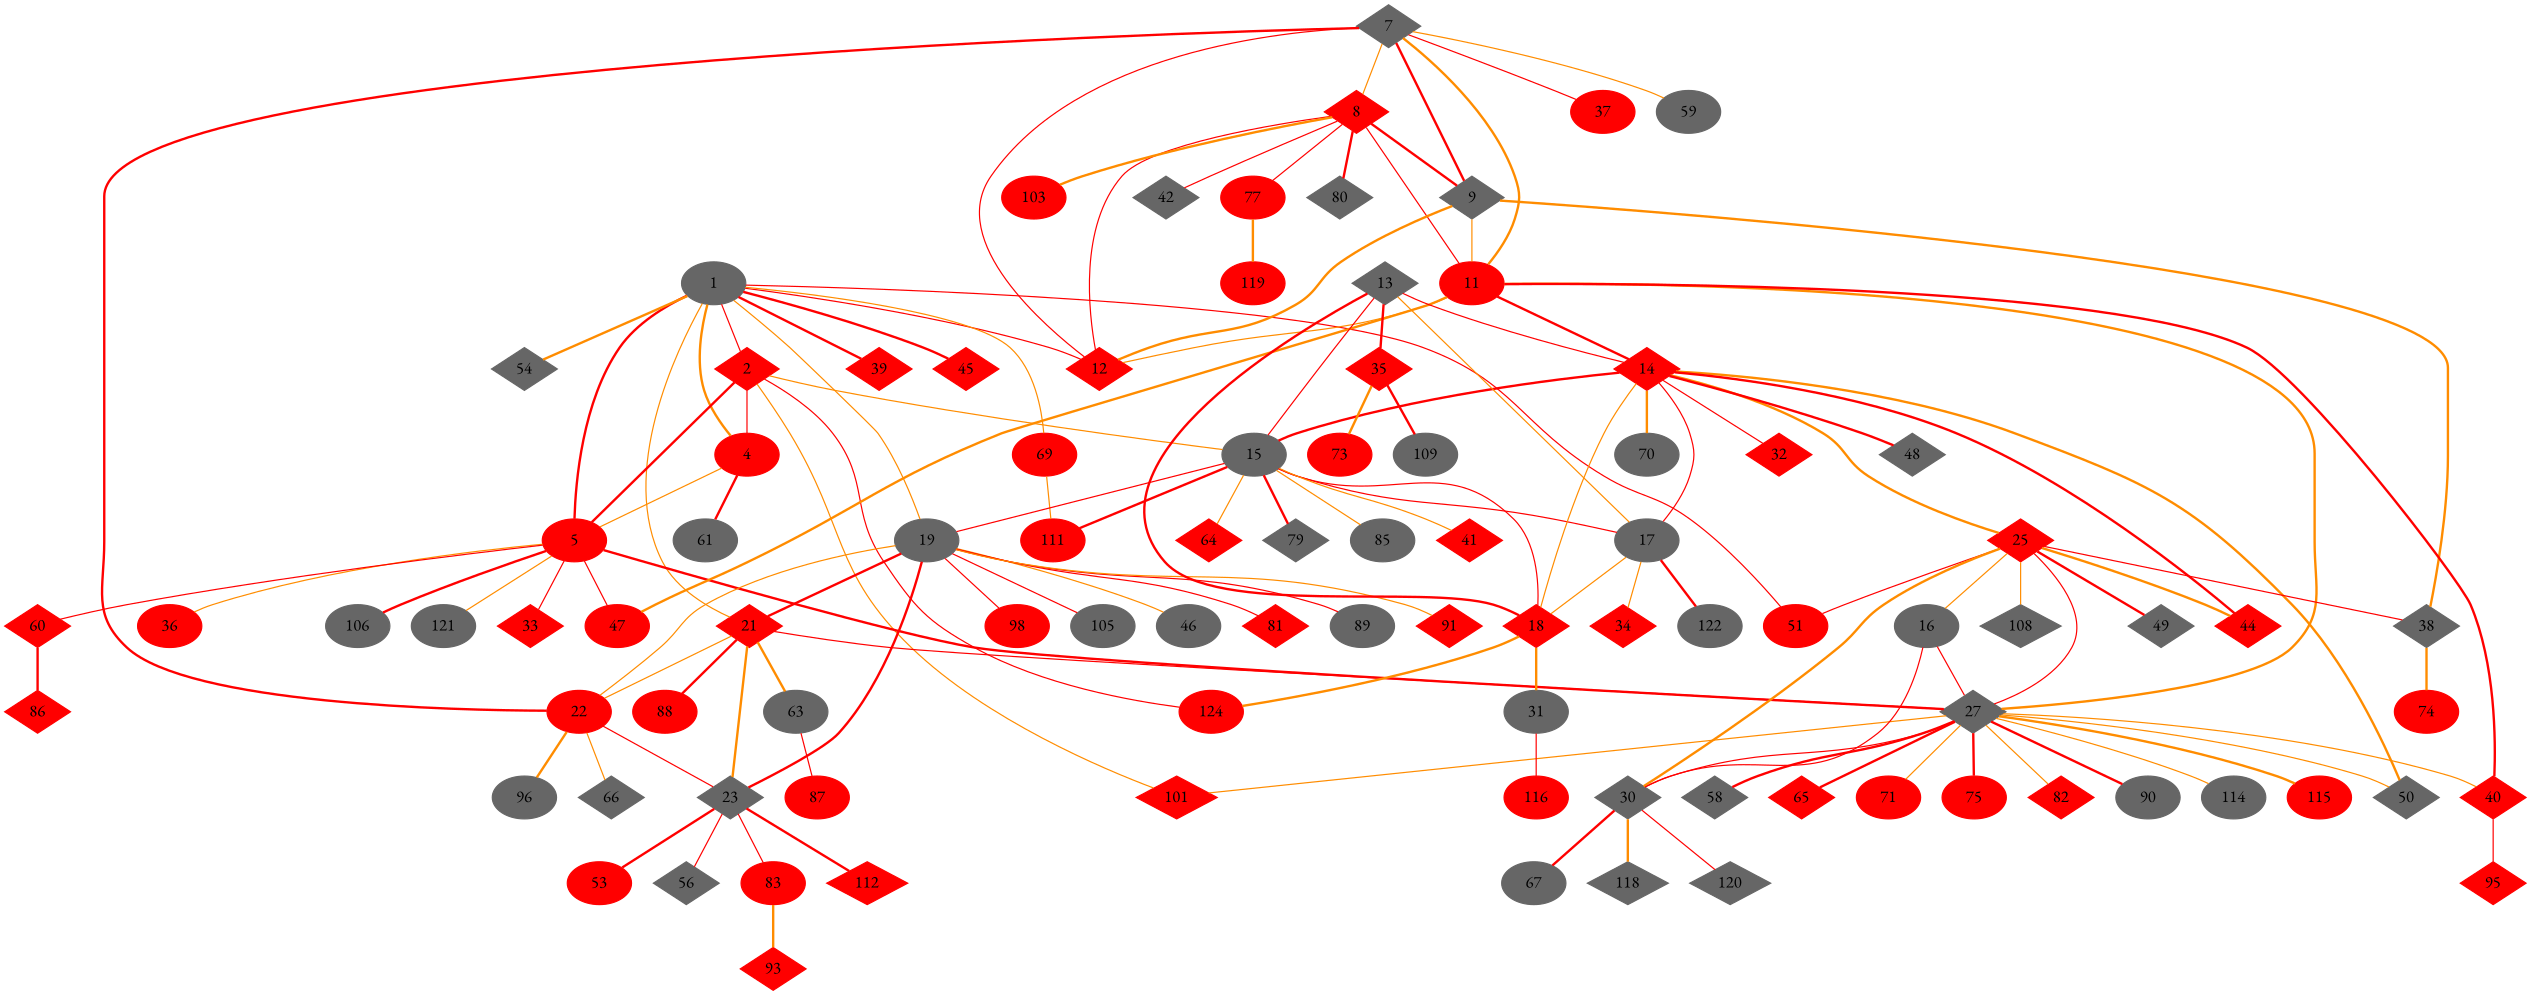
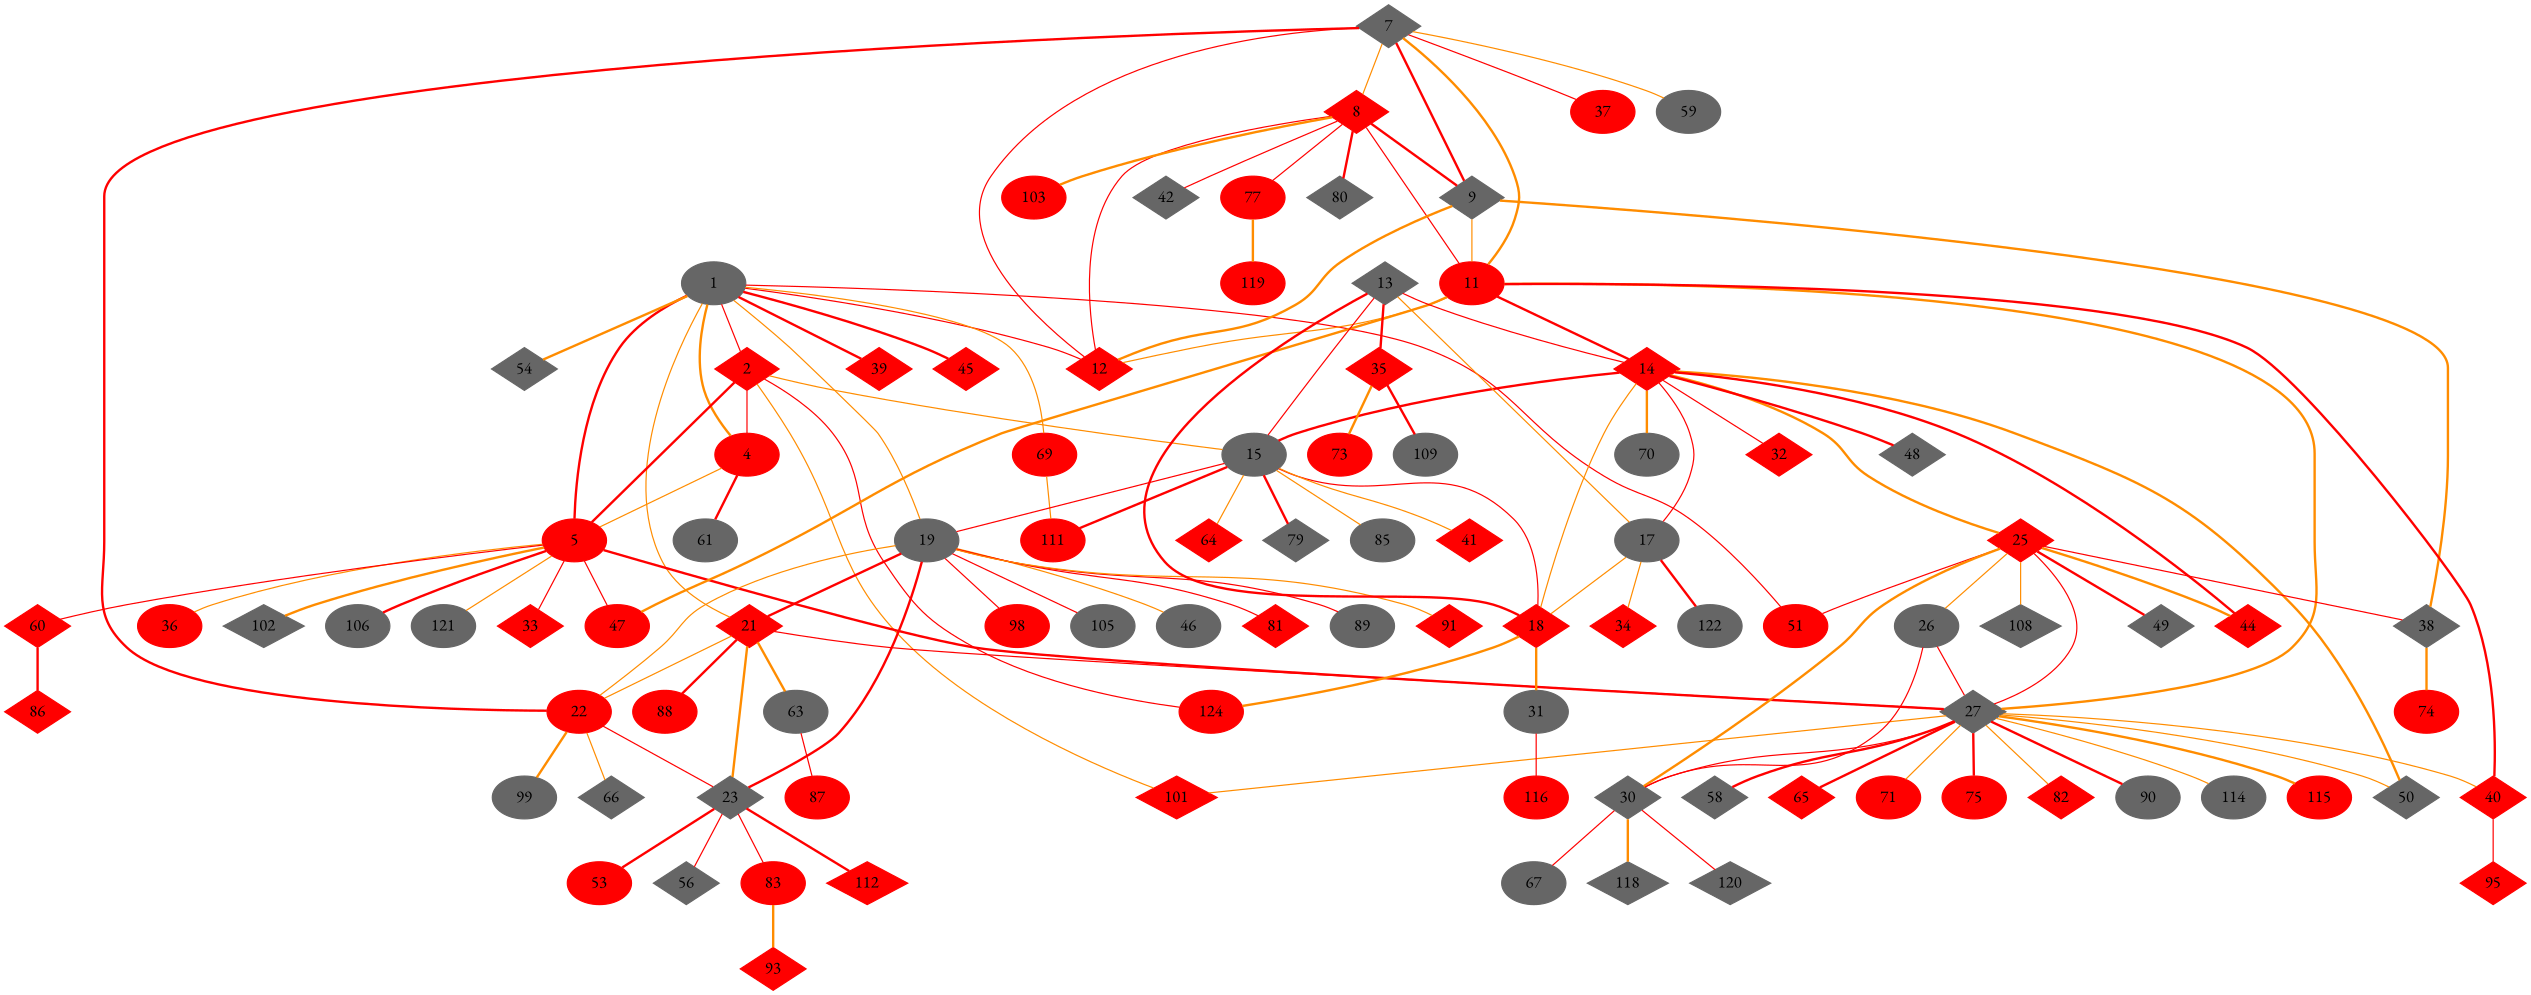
(1447, 505) -> none
none -> (264, 626)
(1927, 626) -> (1927, 626)
(524, 797) -> (524, 797)
(1583, 838) -> (1583, 838)
